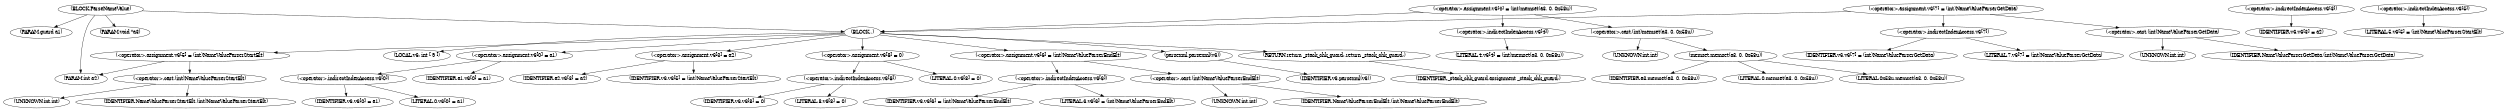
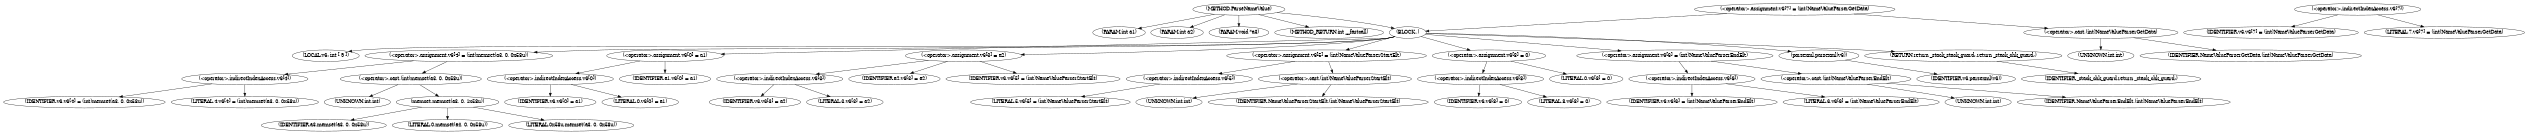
(101, 9) -> (1239, 9)
(1943, 19) -> none
(1154, 22) -> (859, 48)
(41, 33) -> (1119, 33)
none -> (1329, 33)
(1334, 56) -> (1963, 56)
(1726, 56) -> (448, 102)
none -> (874, 67)
(134, 68) -> (1258, 67)
(1488, 79) -> (2111, 79)
(1778, 79) -> (448, 125)
none -> (84, 102)
none -> (845, 102)
